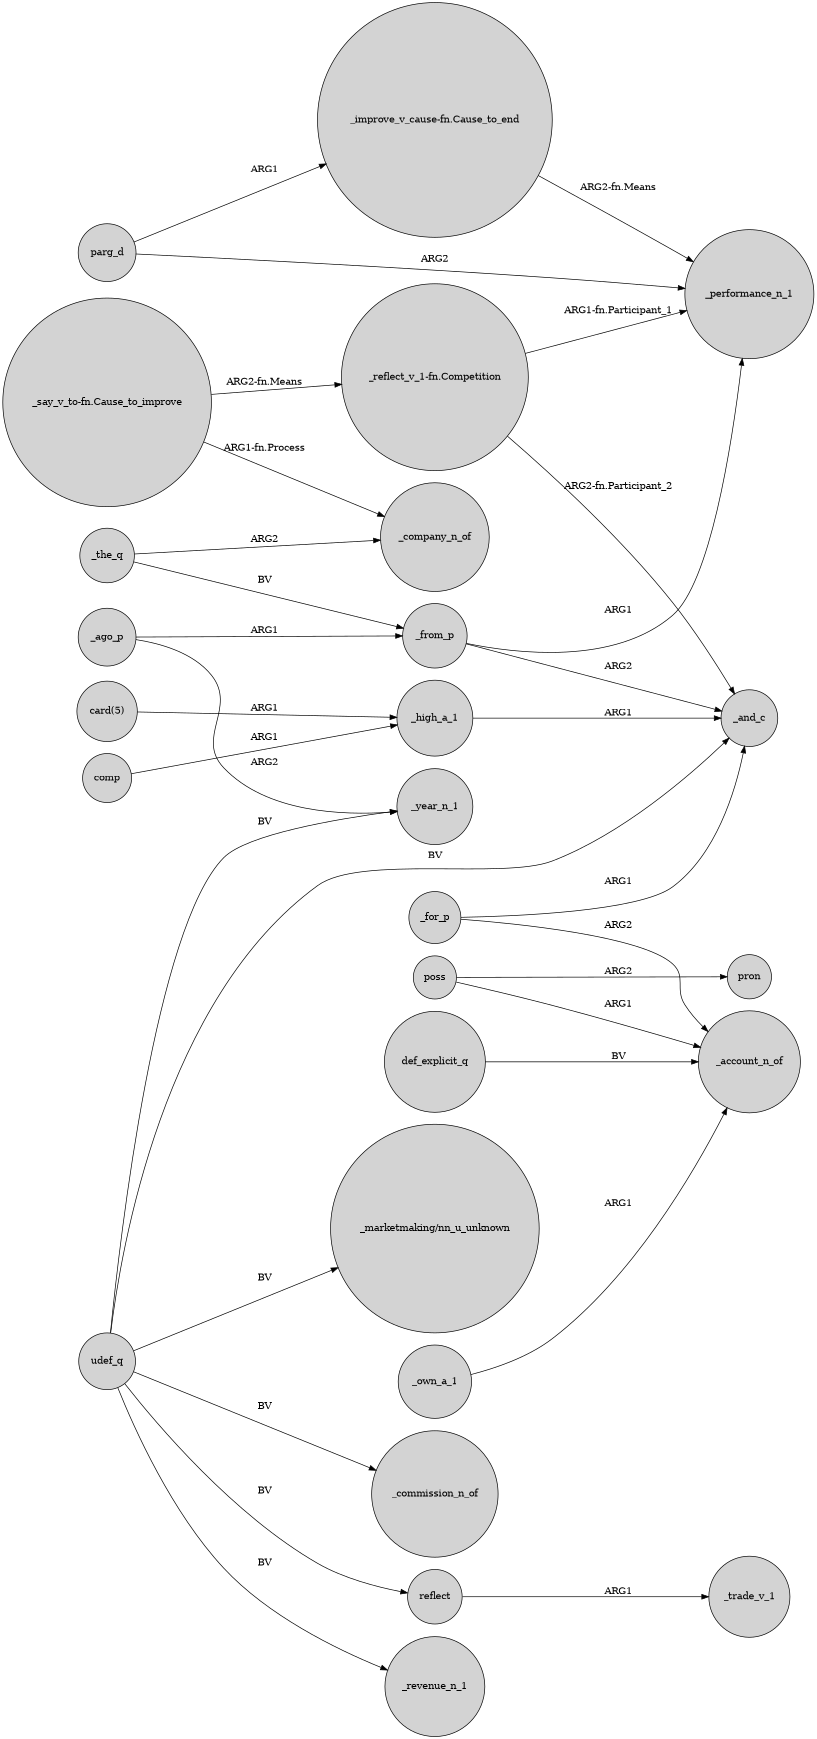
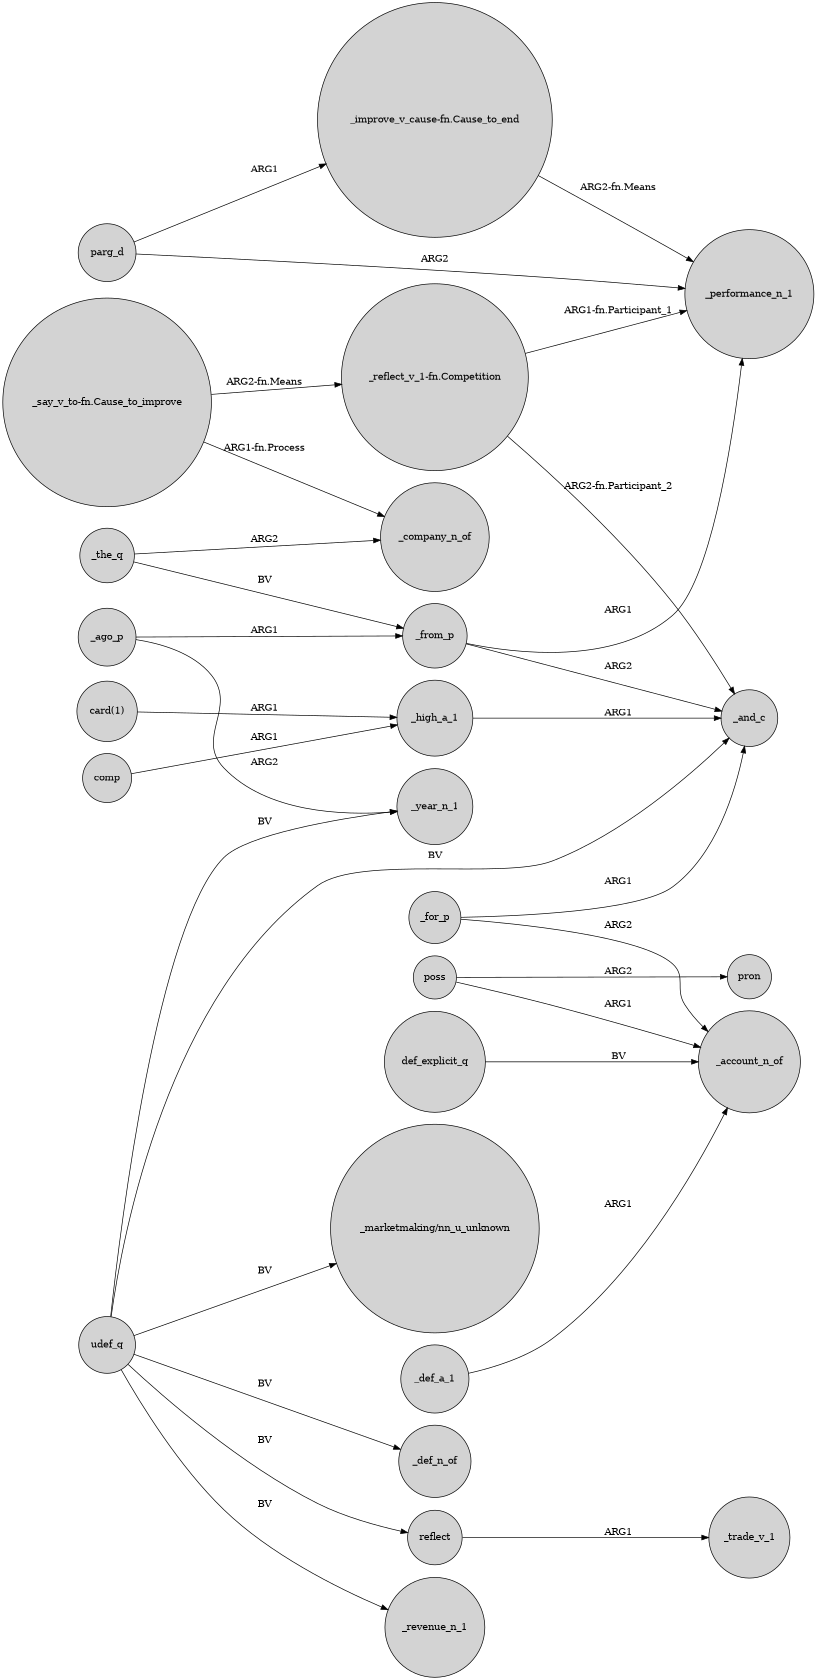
(107, 711) -> (107, 711)
(435, 1382) -> (435, 1379)
(435, 1494) -> (435, 1461)
